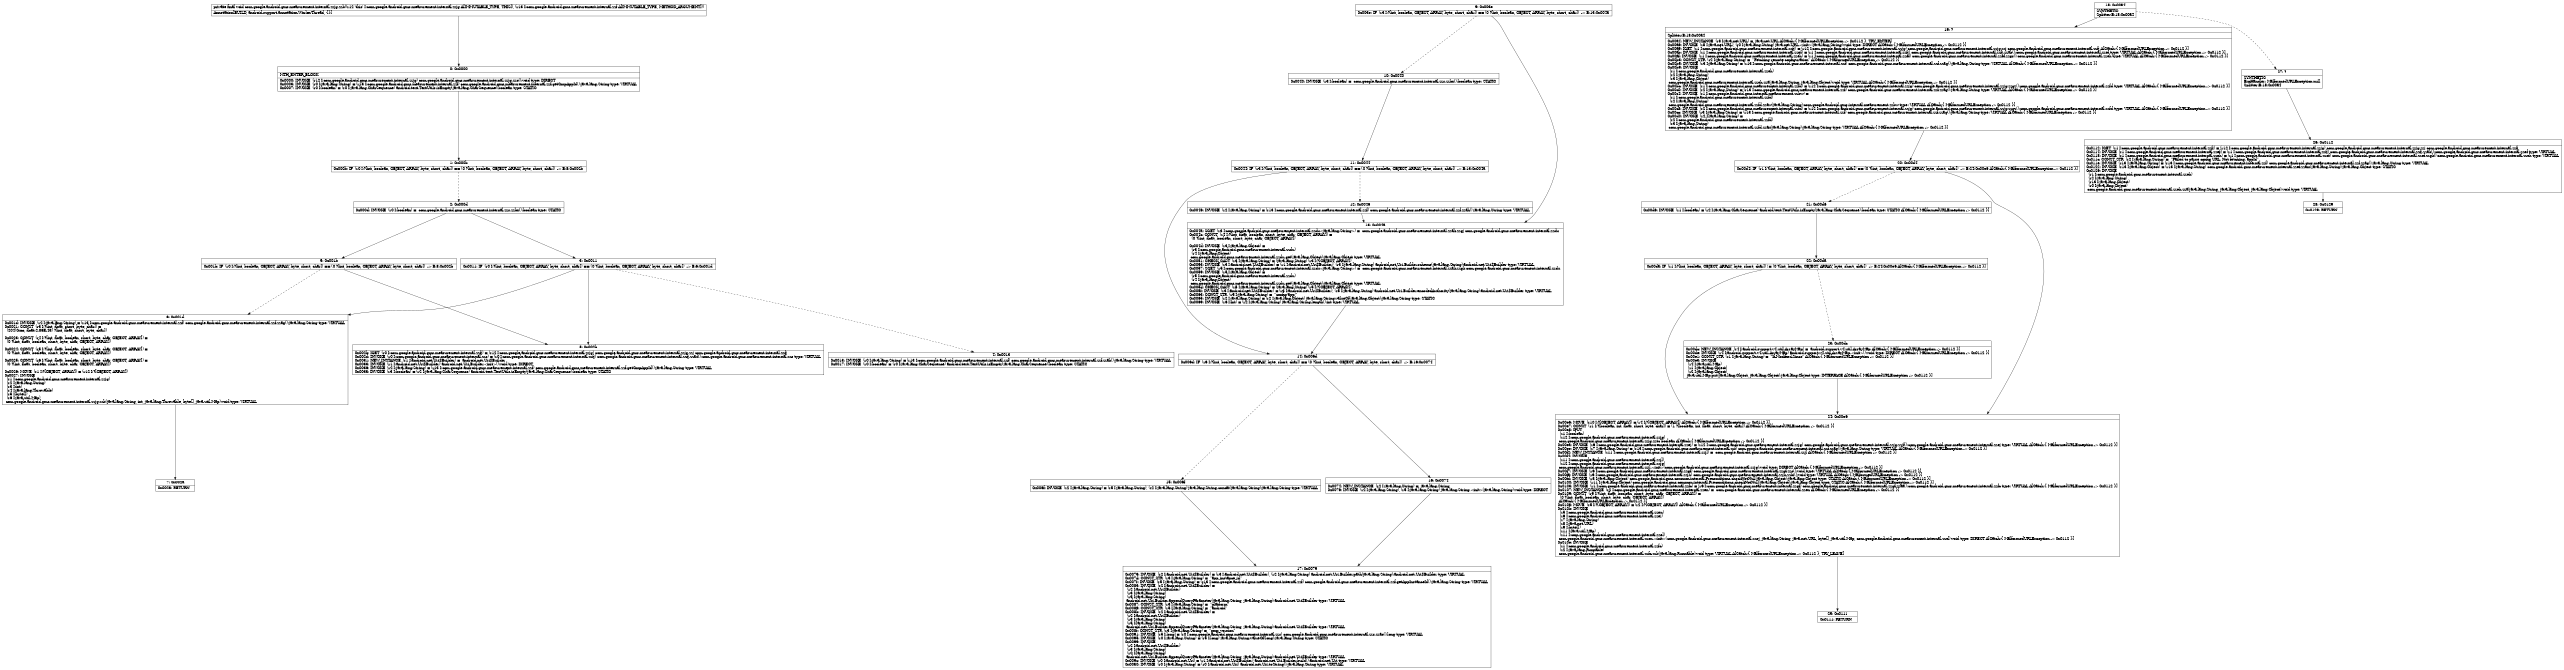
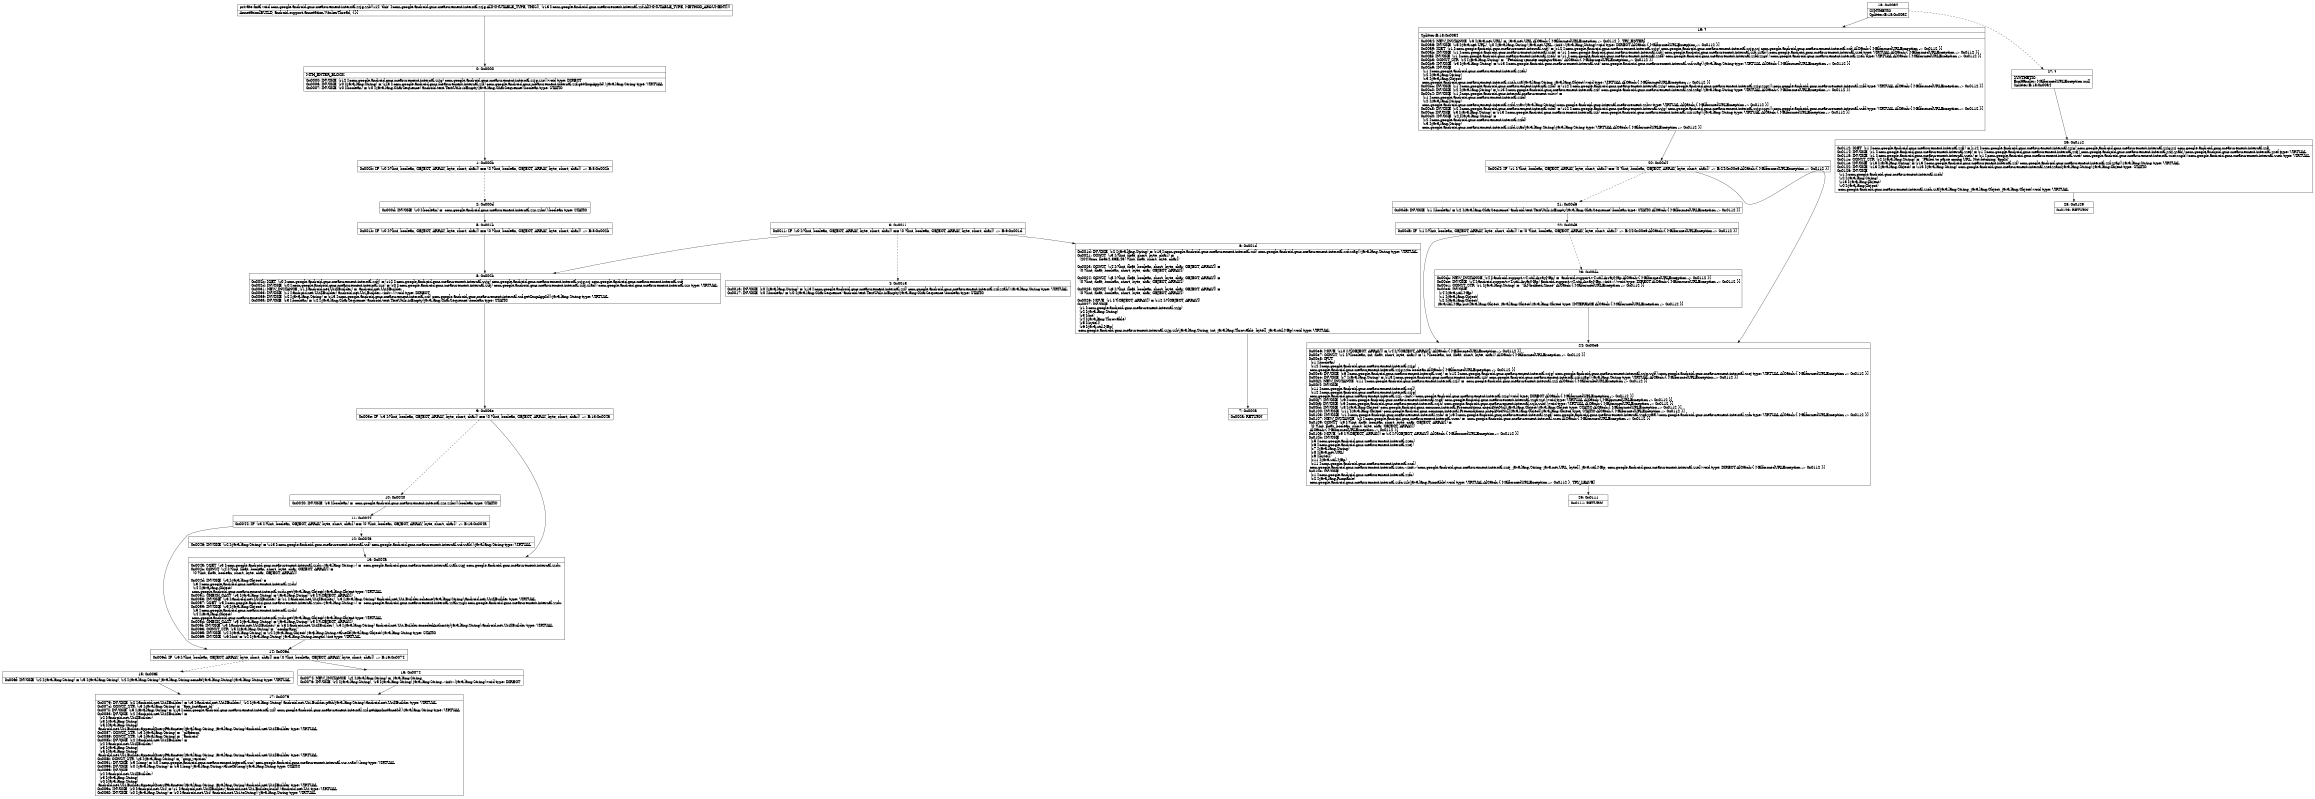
(522, 235) -> none
(285, 292) -> none
none -> (485, 355)
